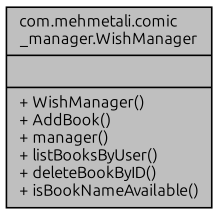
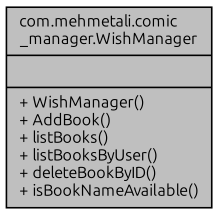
(64, 138) -> (64, 138)
